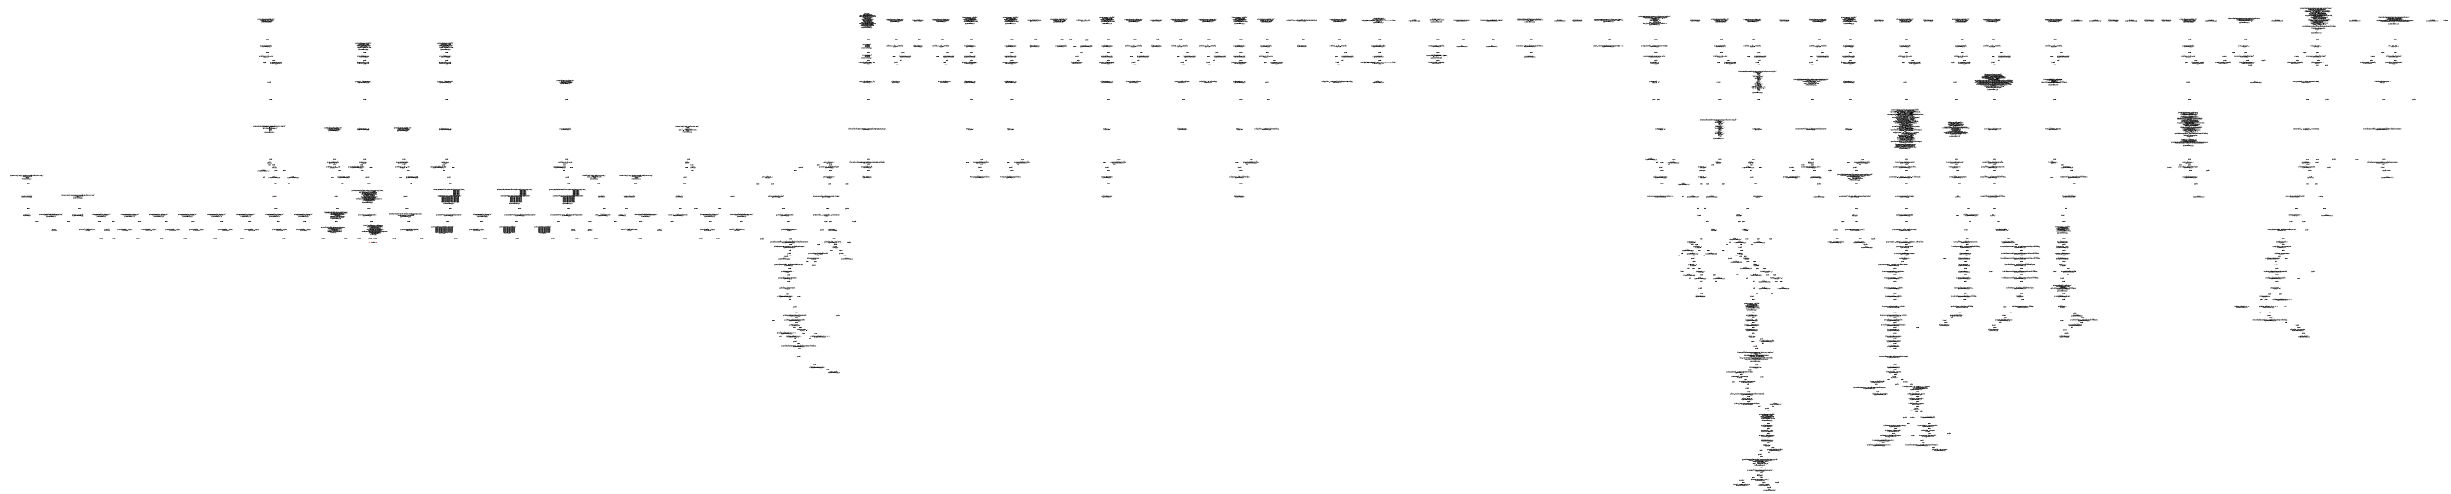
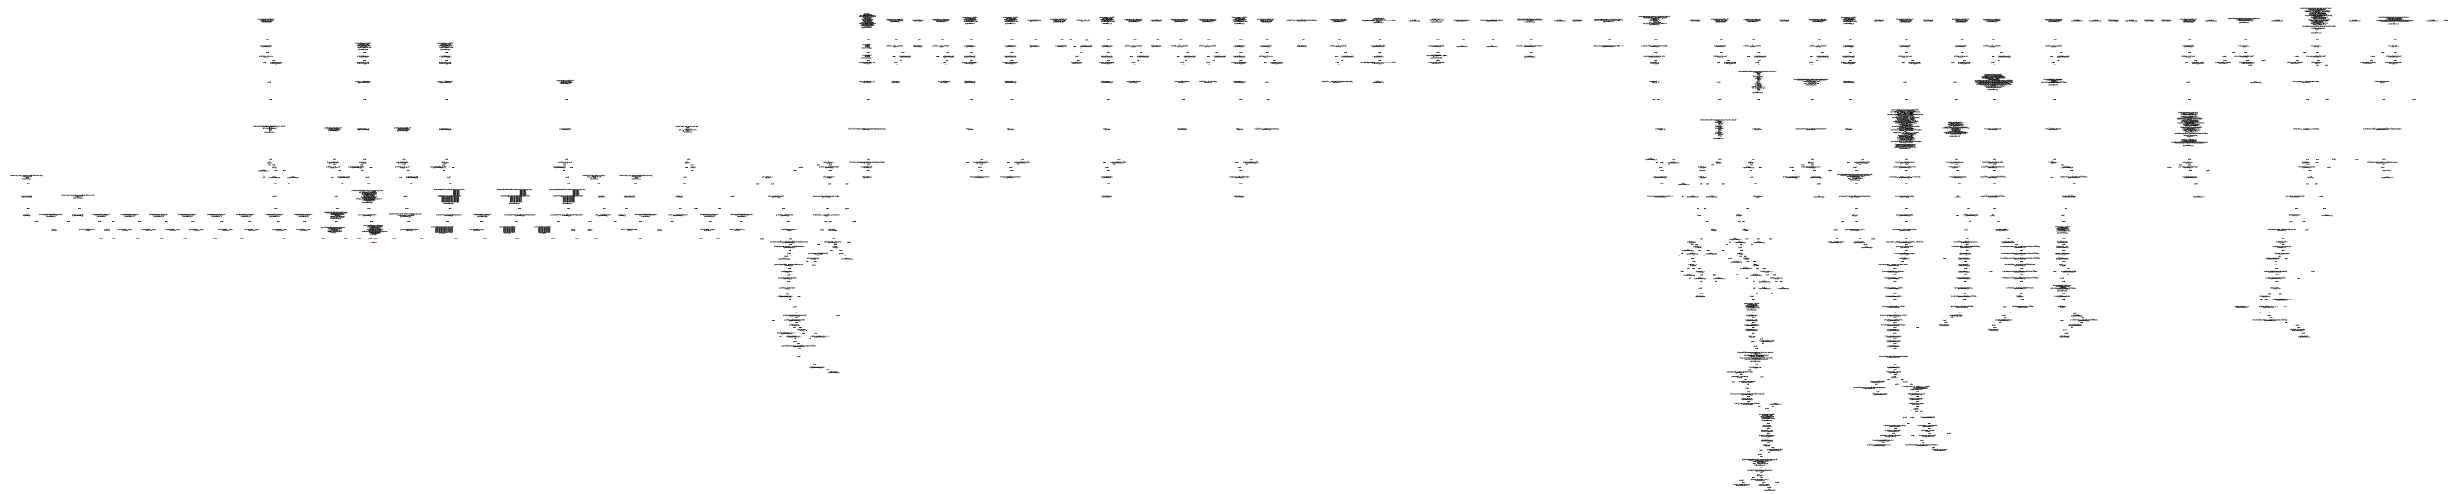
(1767, 426) -> (1767, 426)
